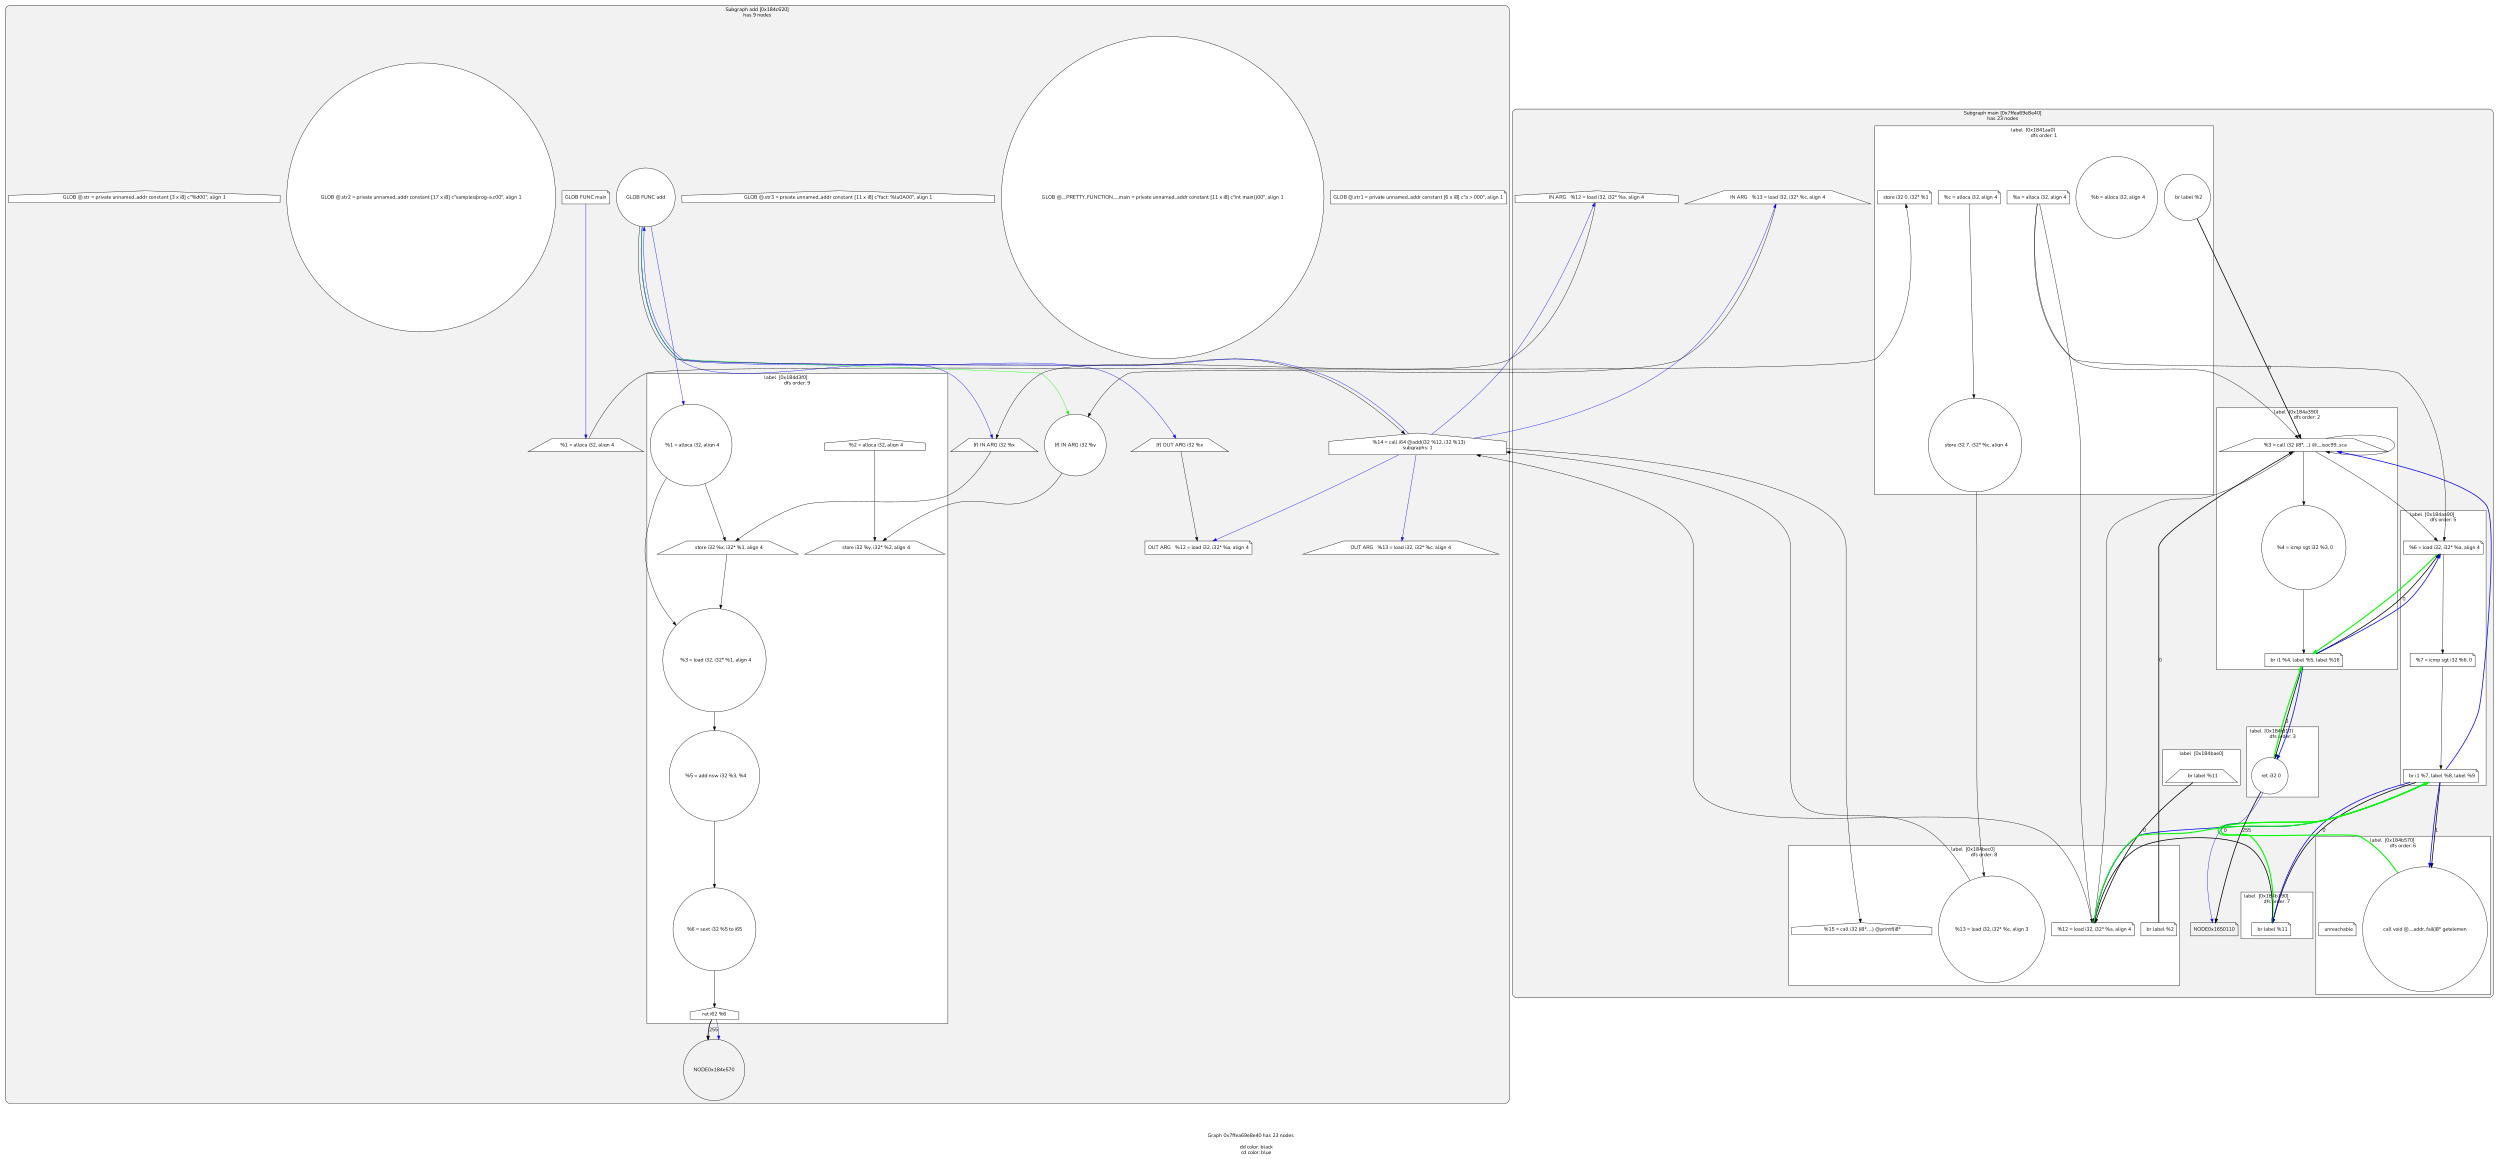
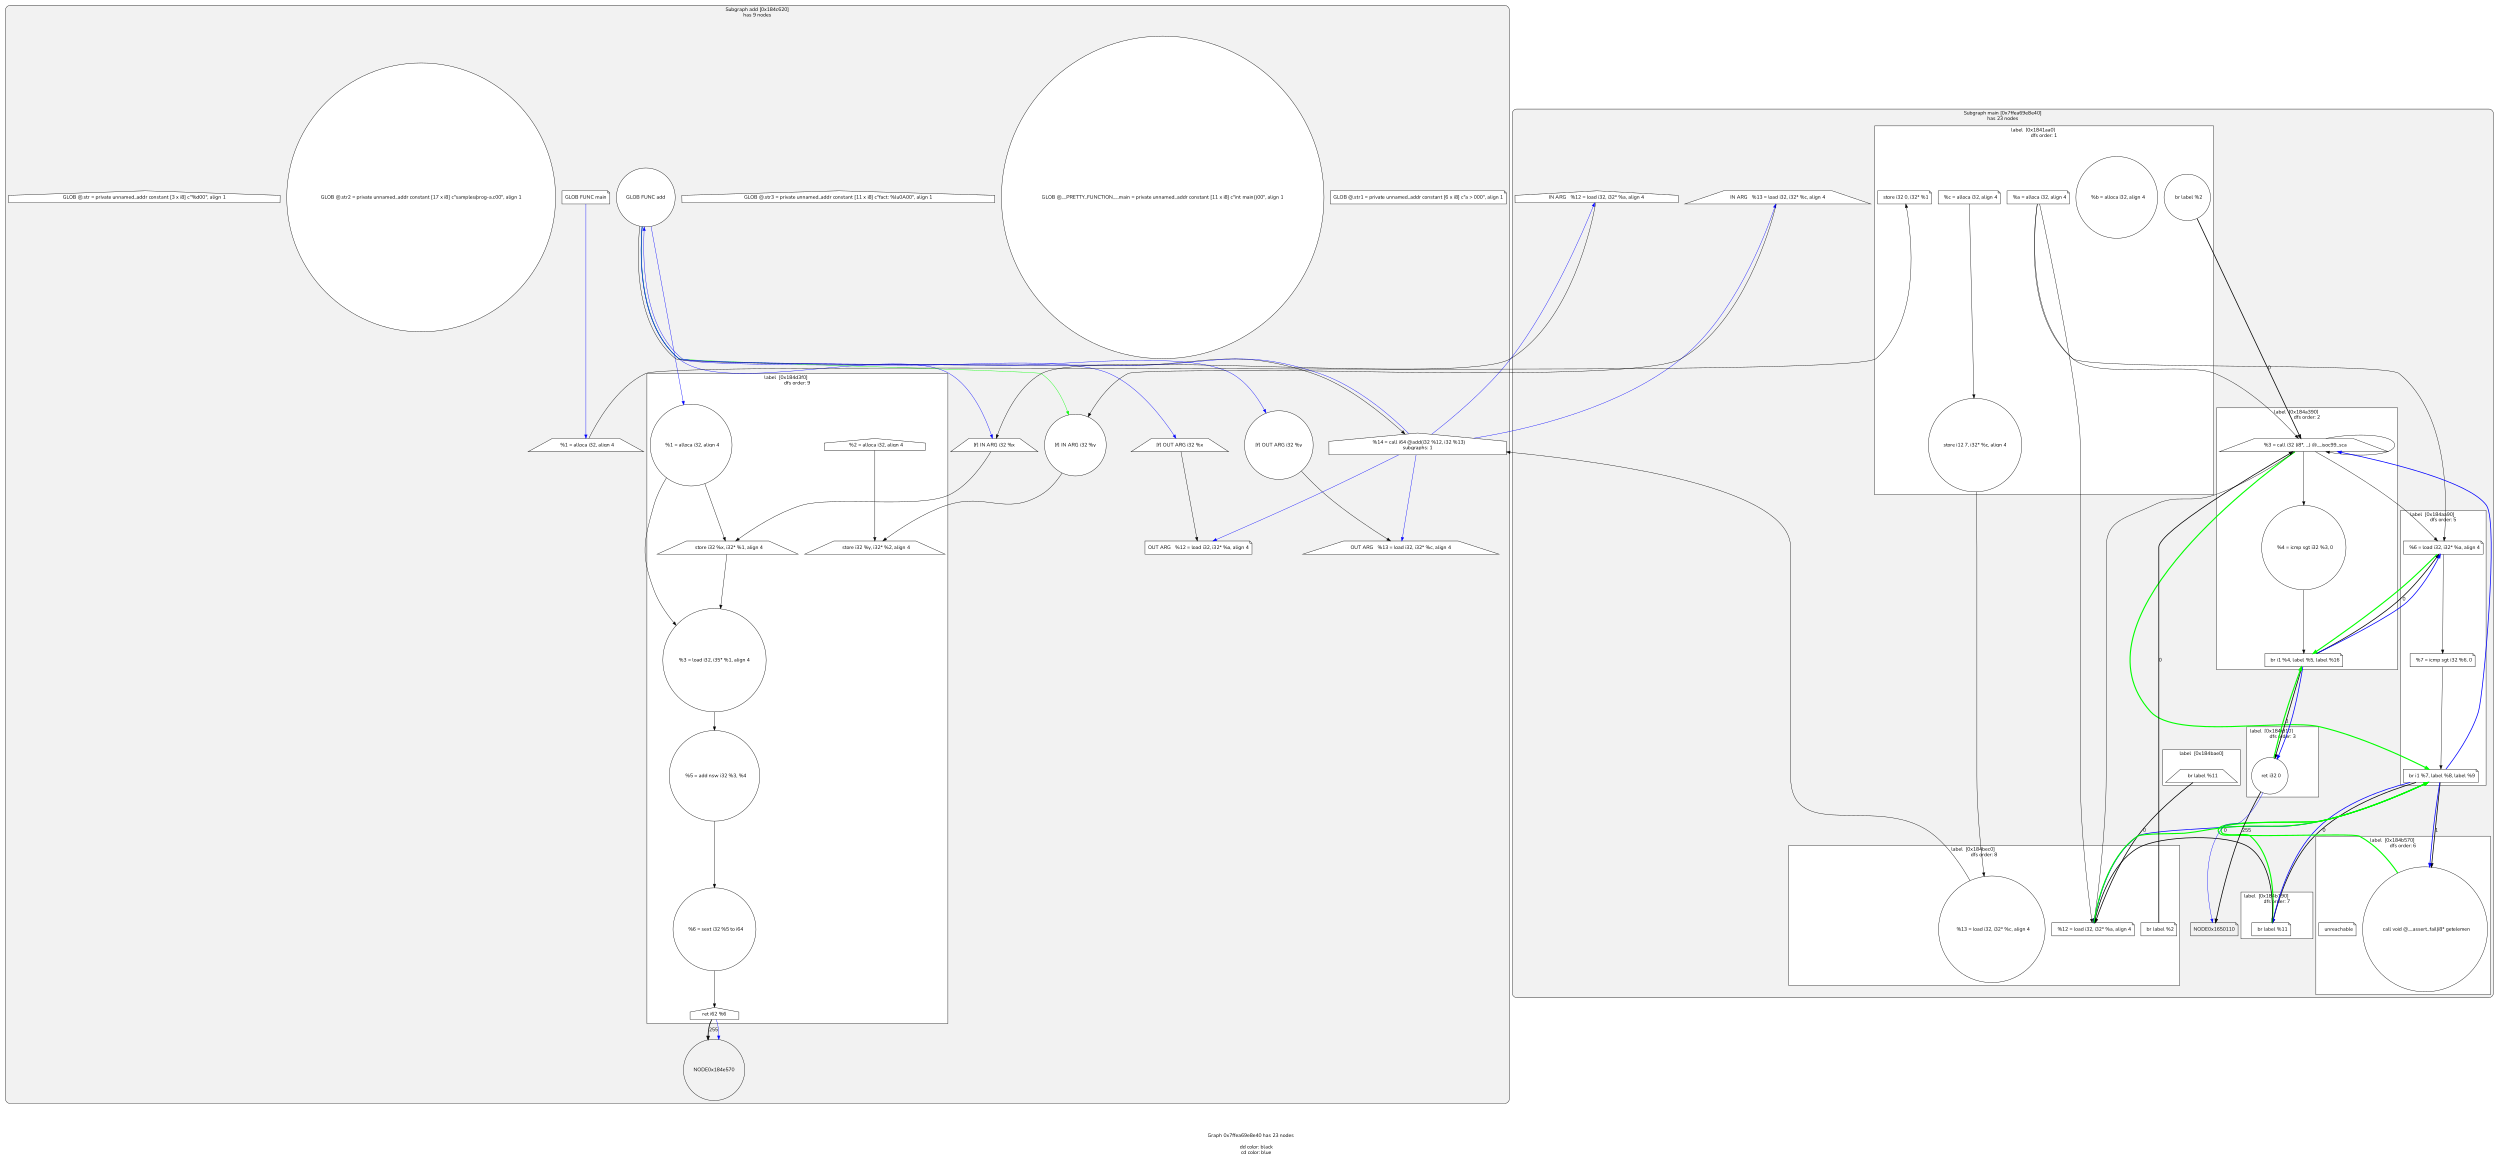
none -> (1279, 445)
(1975, 445) -> (1975, 445)
(714, 660) -> (714, 660)
none -> (2140, 693)
(1694, 778) -> none
(714, 929) -> (714, 929)
(1862, 929) -> none
(1992, 929) -> (1992, 929)
(2425, 929) -> (2425, 929)
